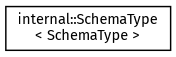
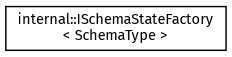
(88, 28) -> (116, 28)
